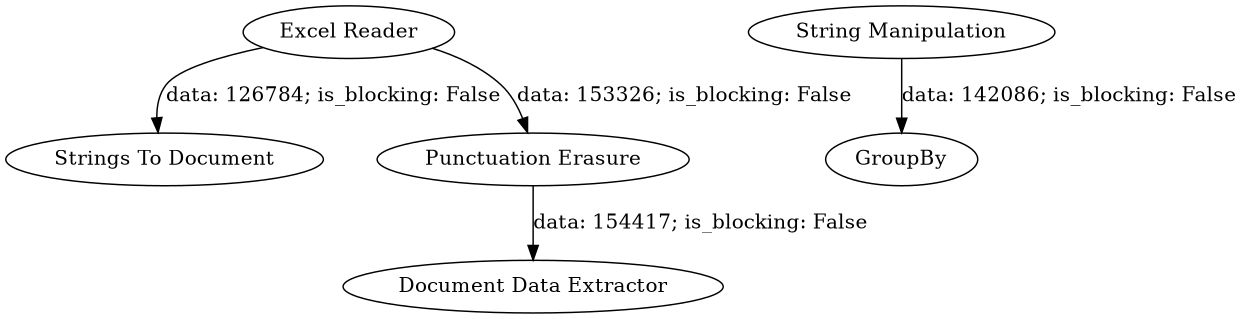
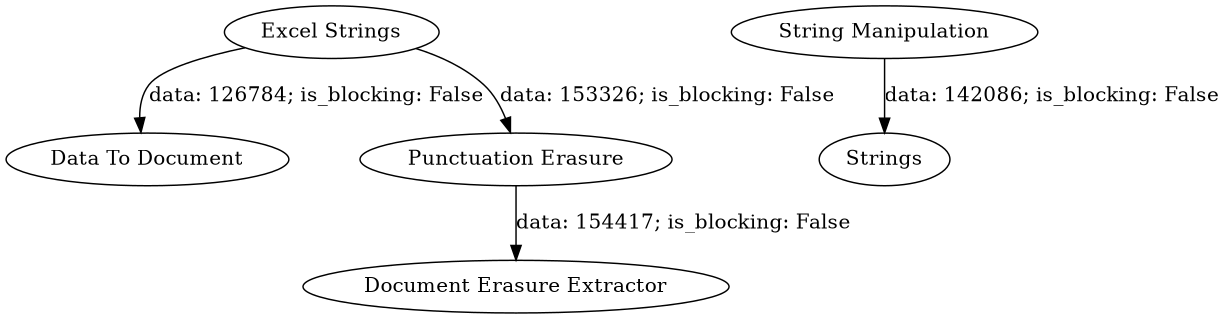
(349, 32) -> (332, 32)
(165, 159) -> (147, 159)
(902, 159) -> (885, 159)
(533, 287) -> (516, 287)
